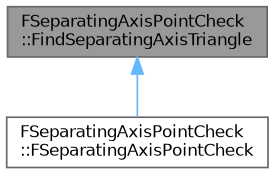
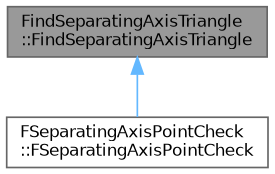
(137, 32) -> (137, 32)
